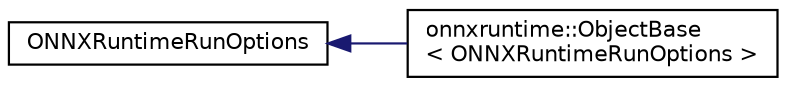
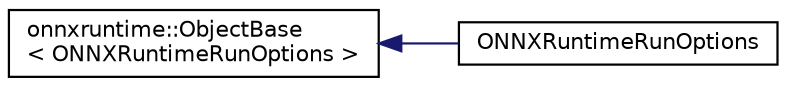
(379, 43) -> (430, 43)
